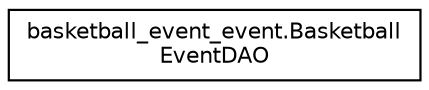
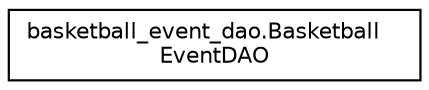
(215, 45) -> (215, 45)
